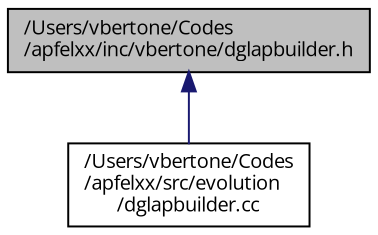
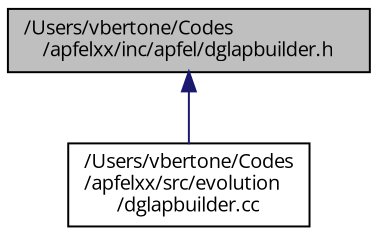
(189, 41) -> (189, 41)
